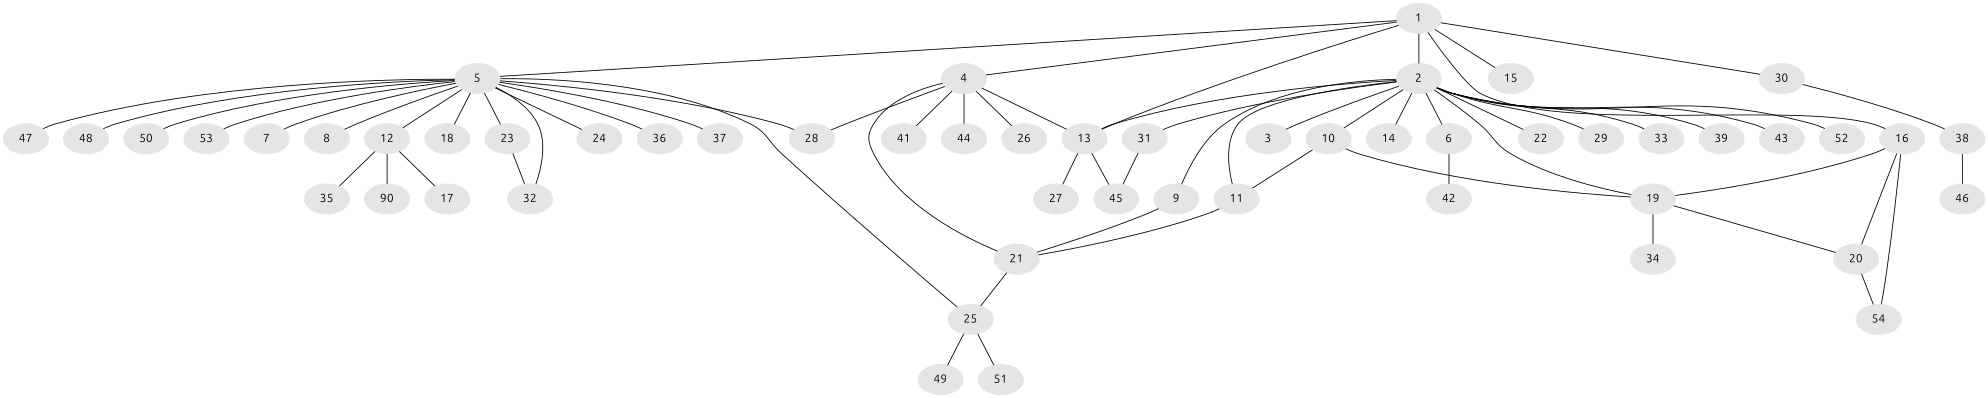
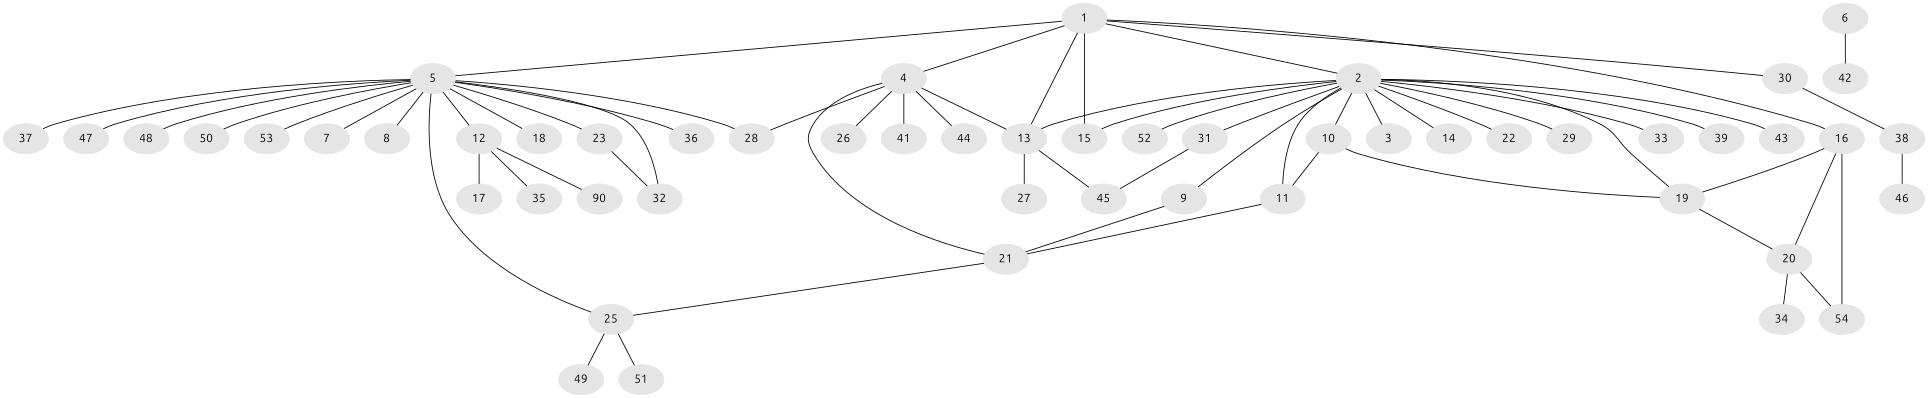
(1434, 109) -> (1218, 99)
(599, 139) -> none
(1653, 229) -> (1786, 289)
